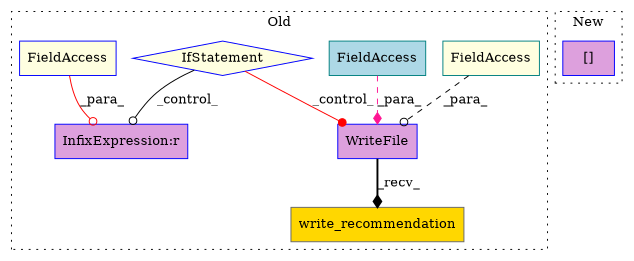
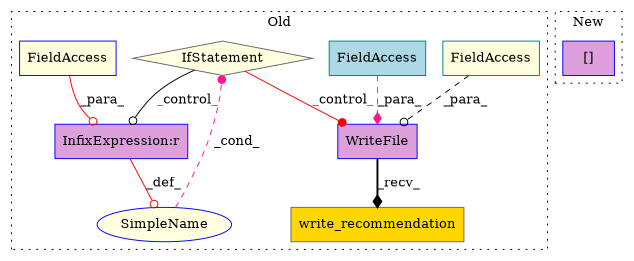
(223, 58) -> (223, 58)
none -> (164, 225)
